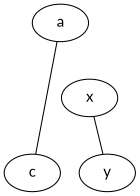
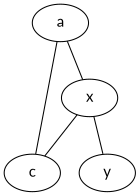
none -> (75, 60)
none -> (61, 135)
